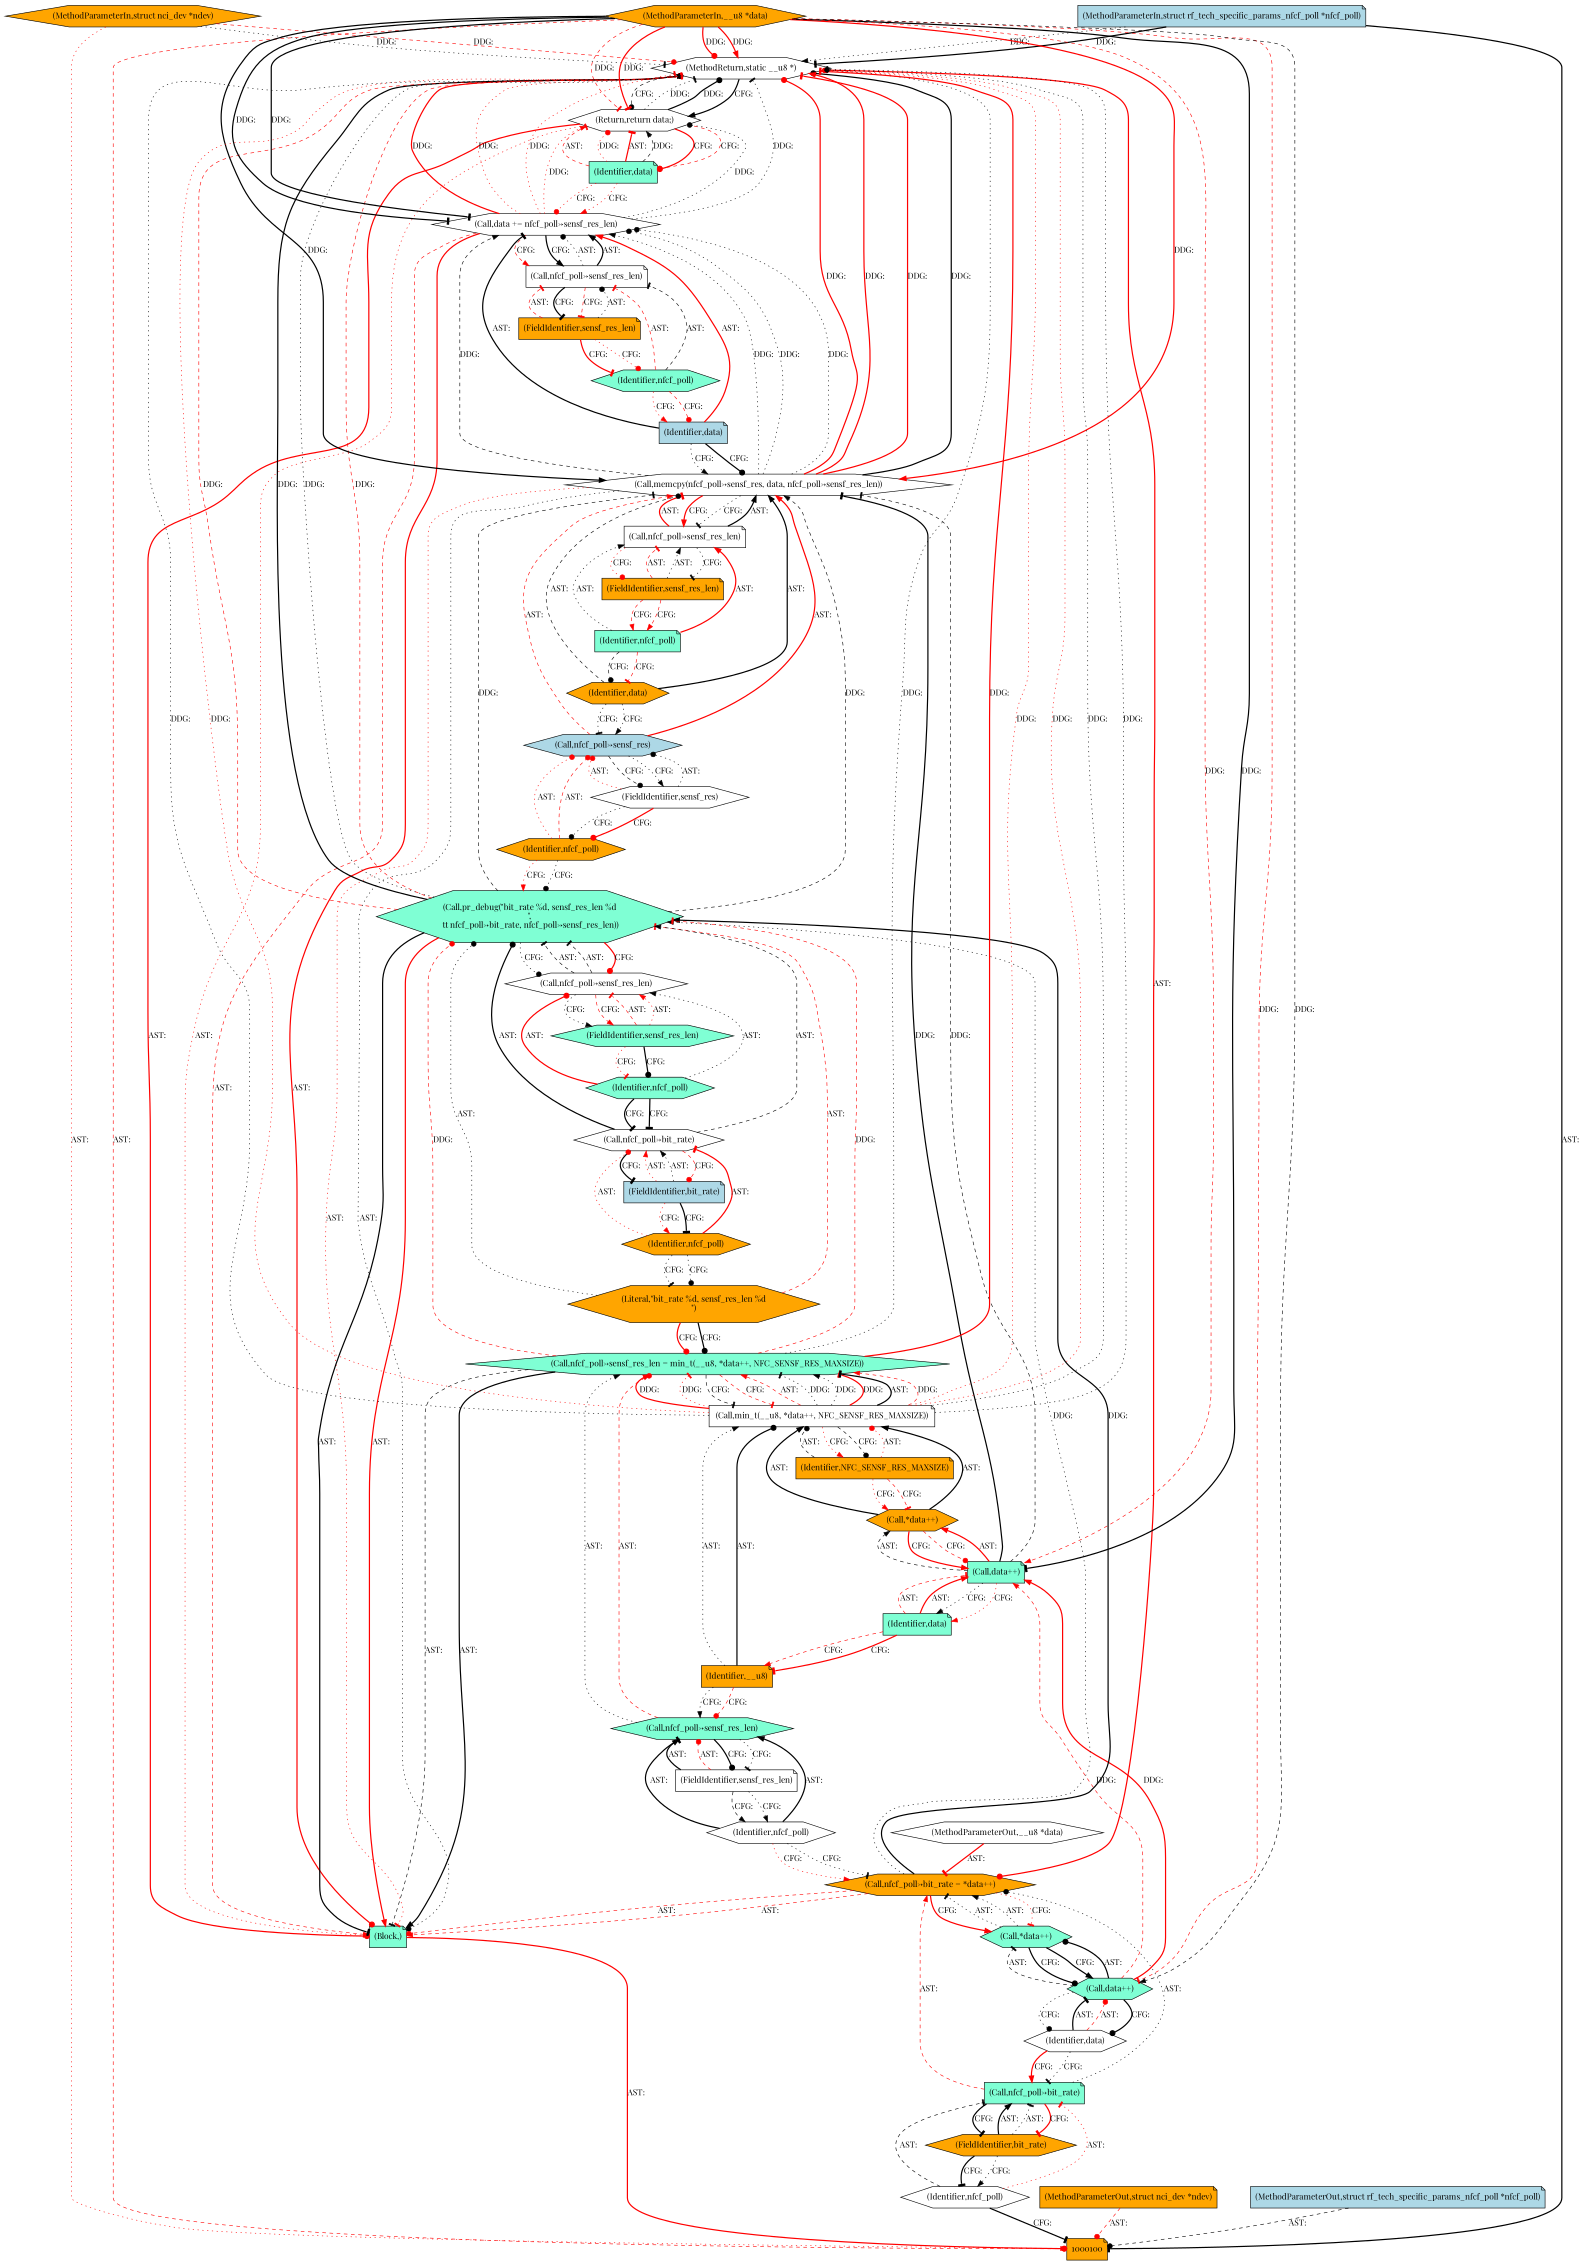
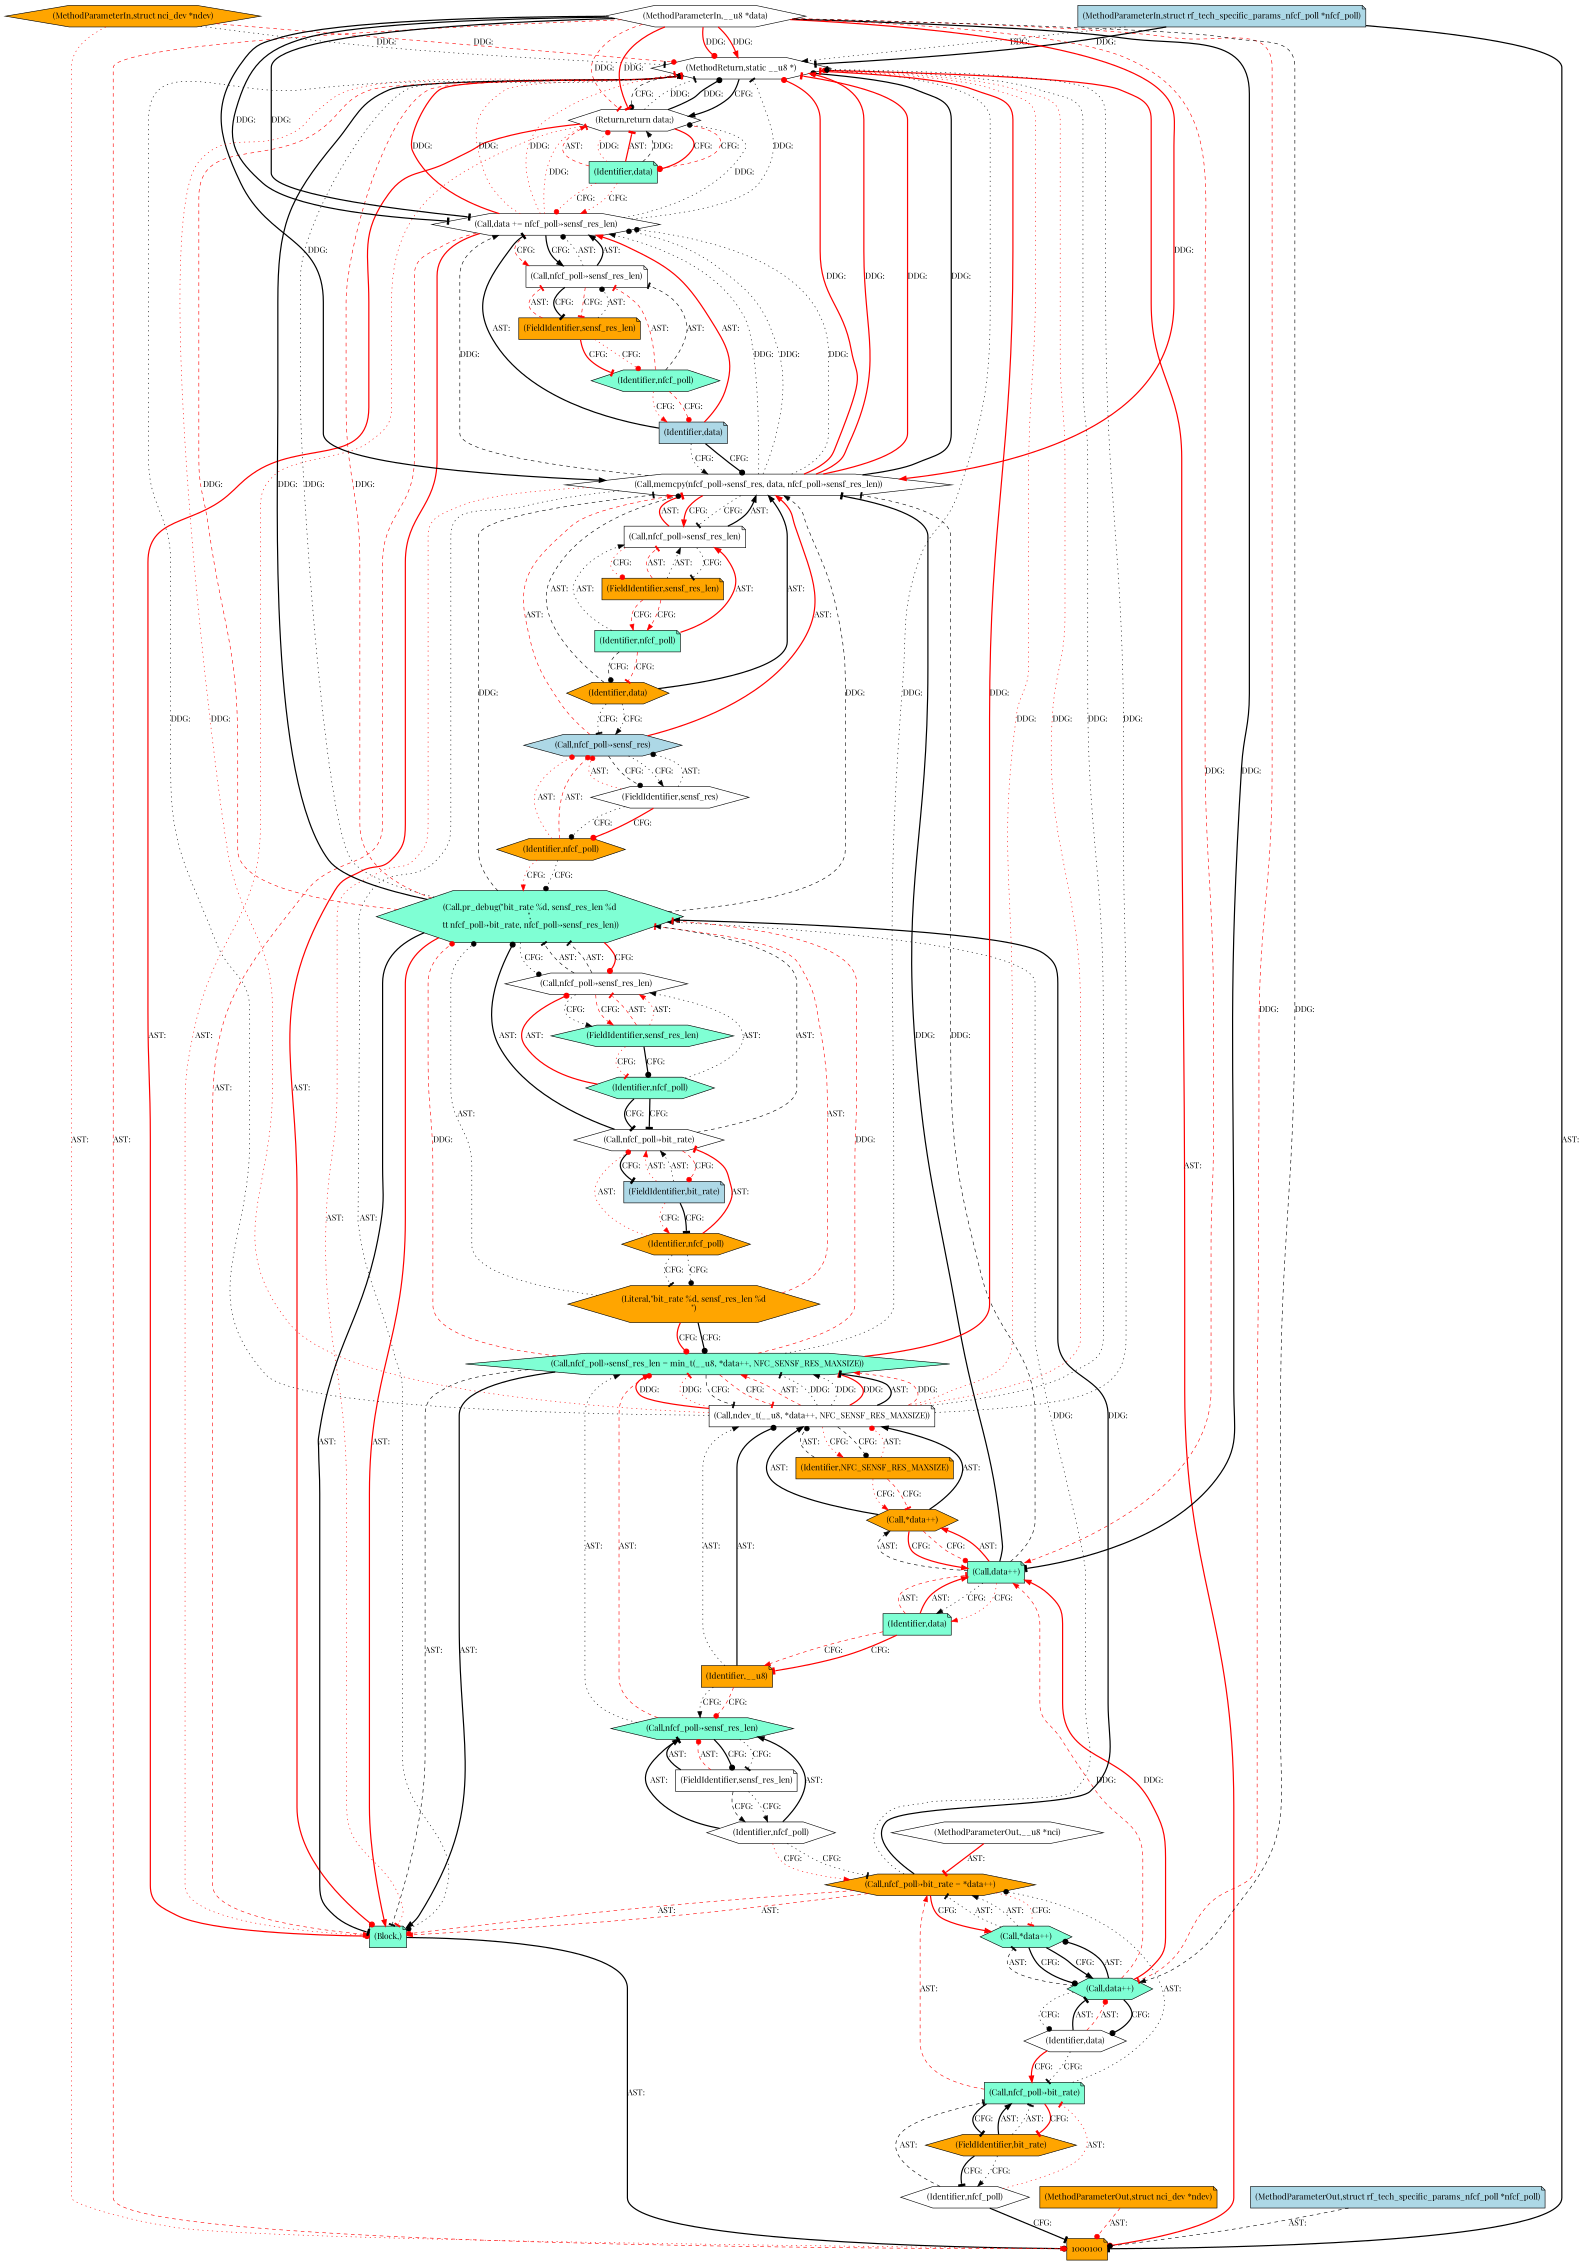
(705, 16) -> (705, 16)
(1154, 877) -> (1184, 1054)
(822, 1416) -> (822, 1416)
(997, 1833) -> (997, 1833)
(627, 2197) -> (627, 2197)
